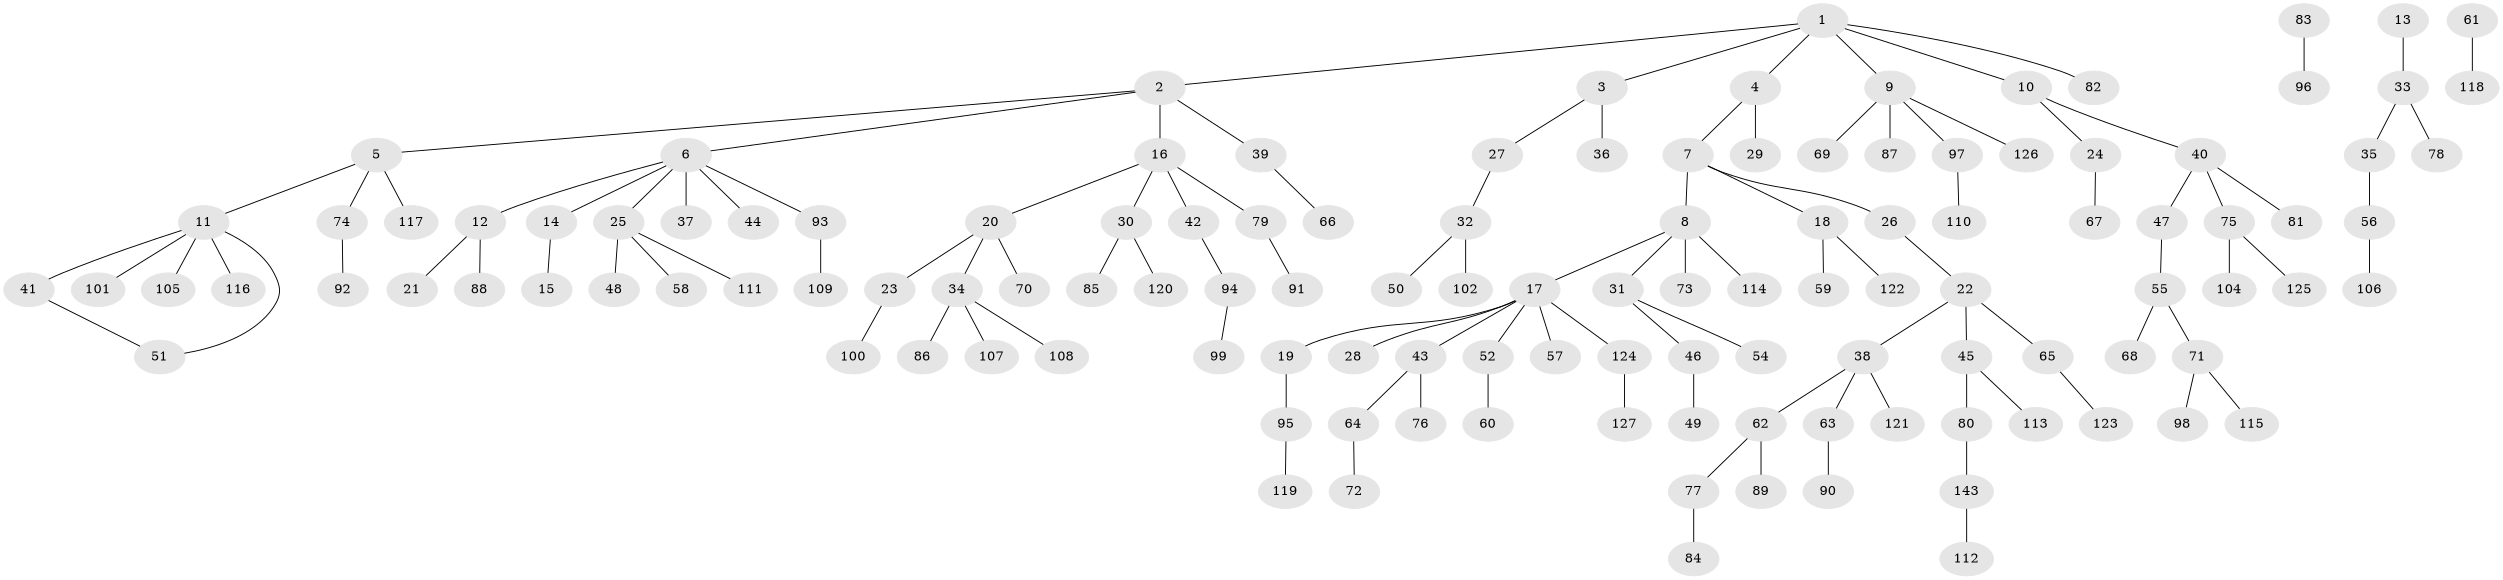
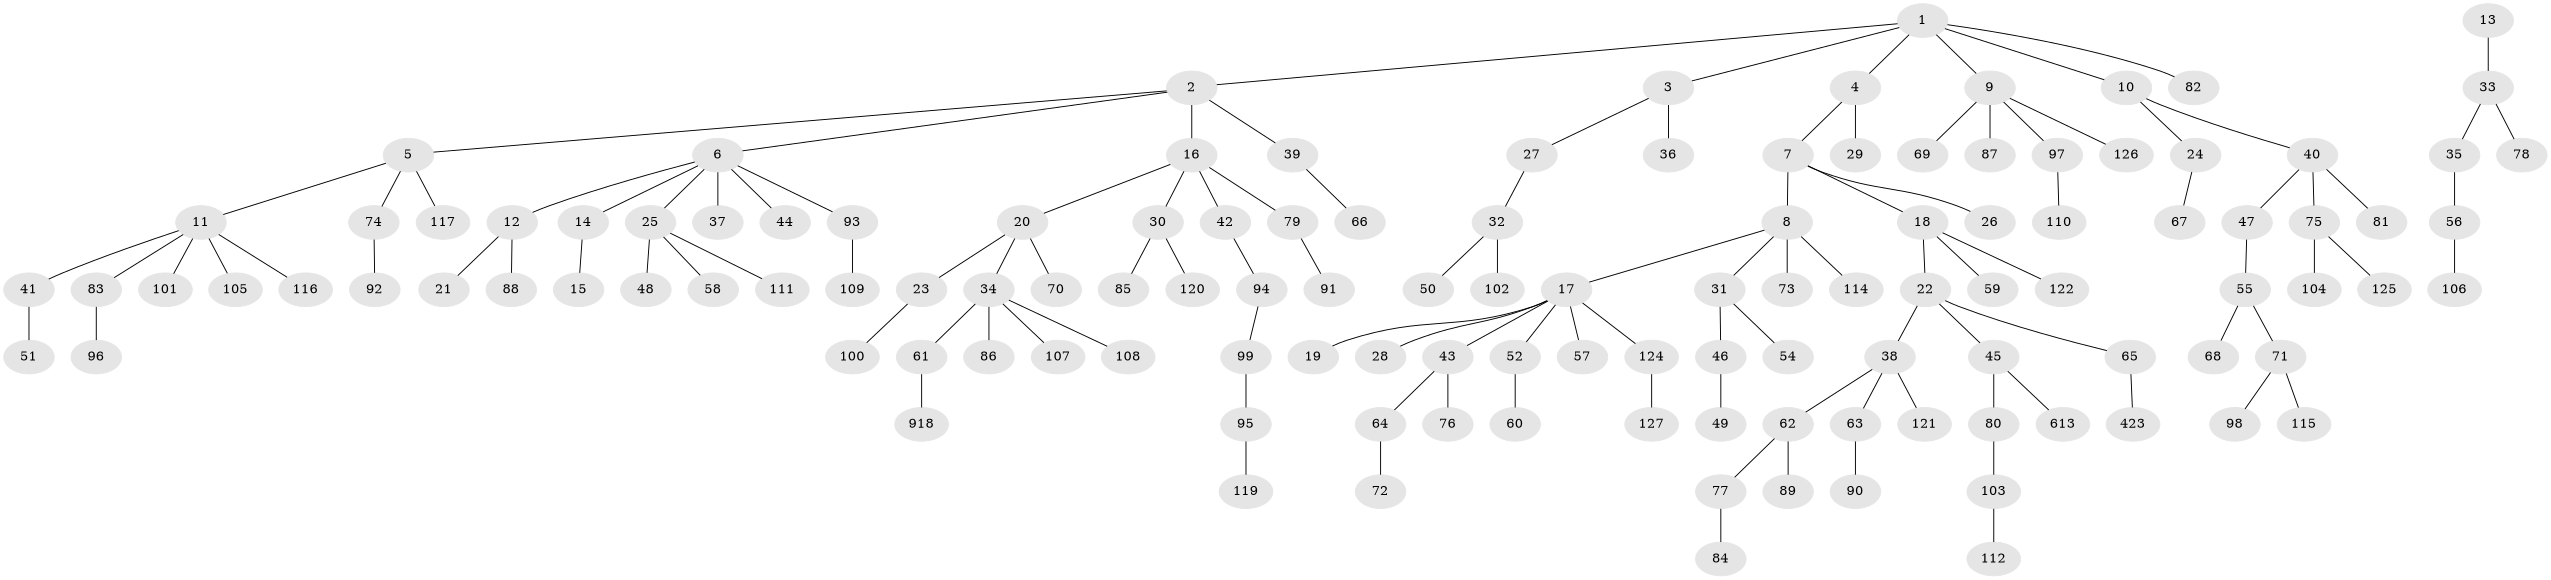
(2472, 88) -> (922, 424)
(1928, 256) -> (1924, 256)
(273, 308) -> (149, 256)
none -> (955, 323)
(1286, 391) -> (1246, 391)
(2036, 424) -> (2063, 424)
(2106, 424) -> (2133, 424)
(1967, 492) -> (1994, 492)
